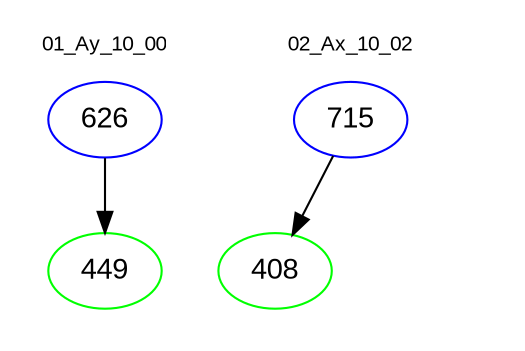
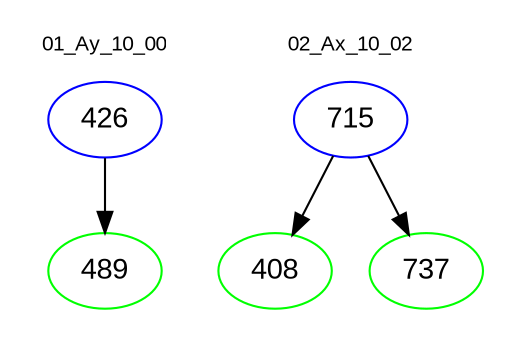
(105, 120) -> (105, 120)
(105, 271) -> (105, 271)
none -> (426, 271)
